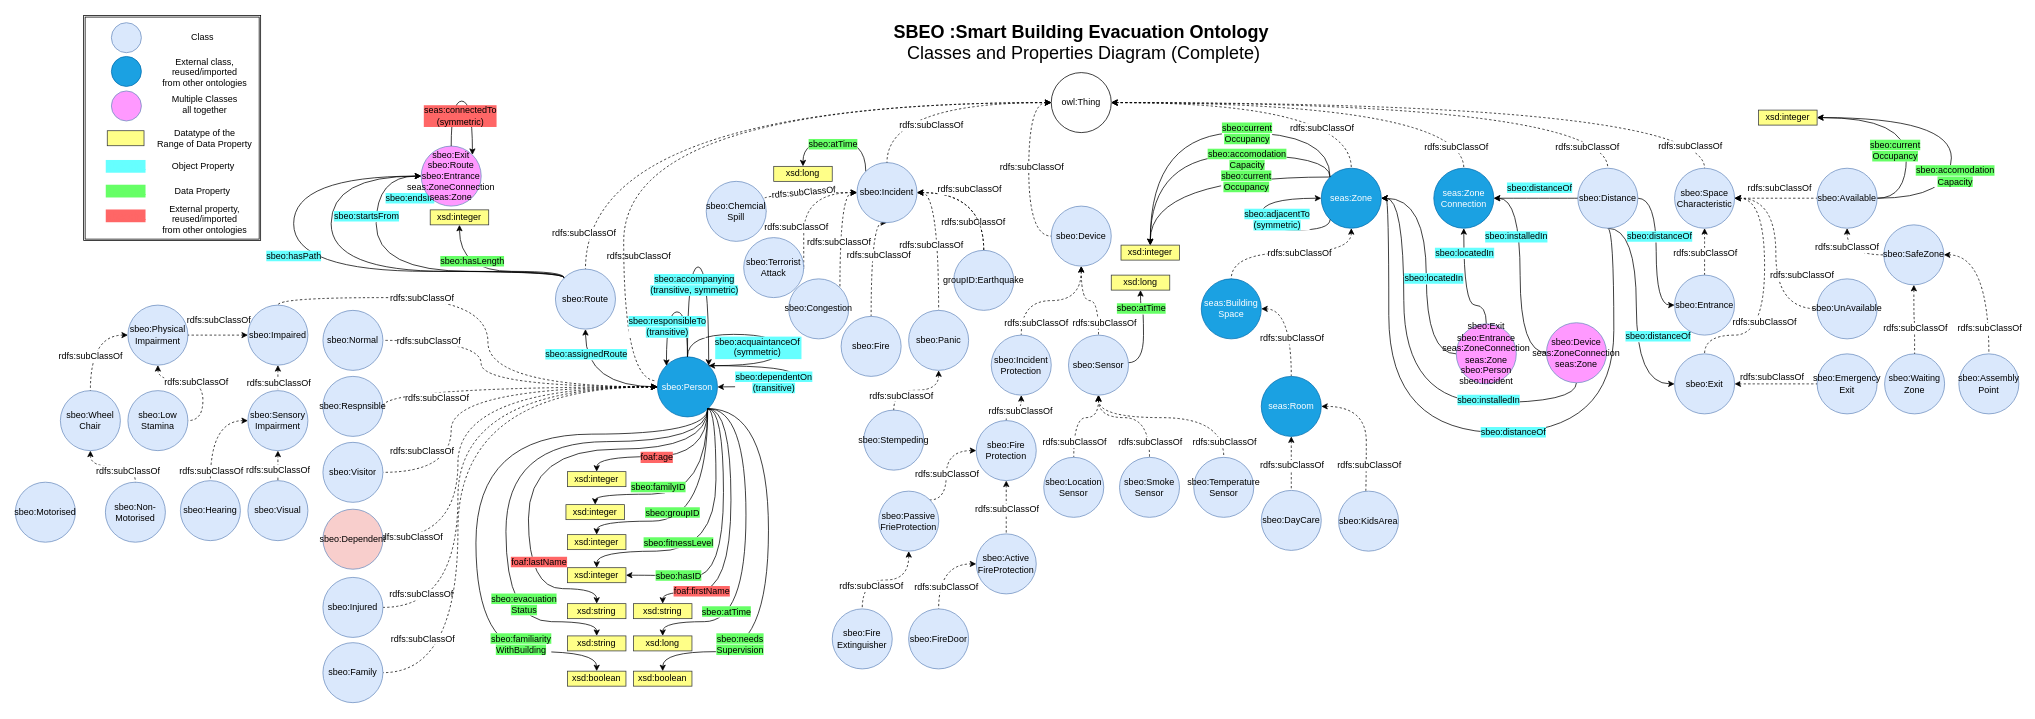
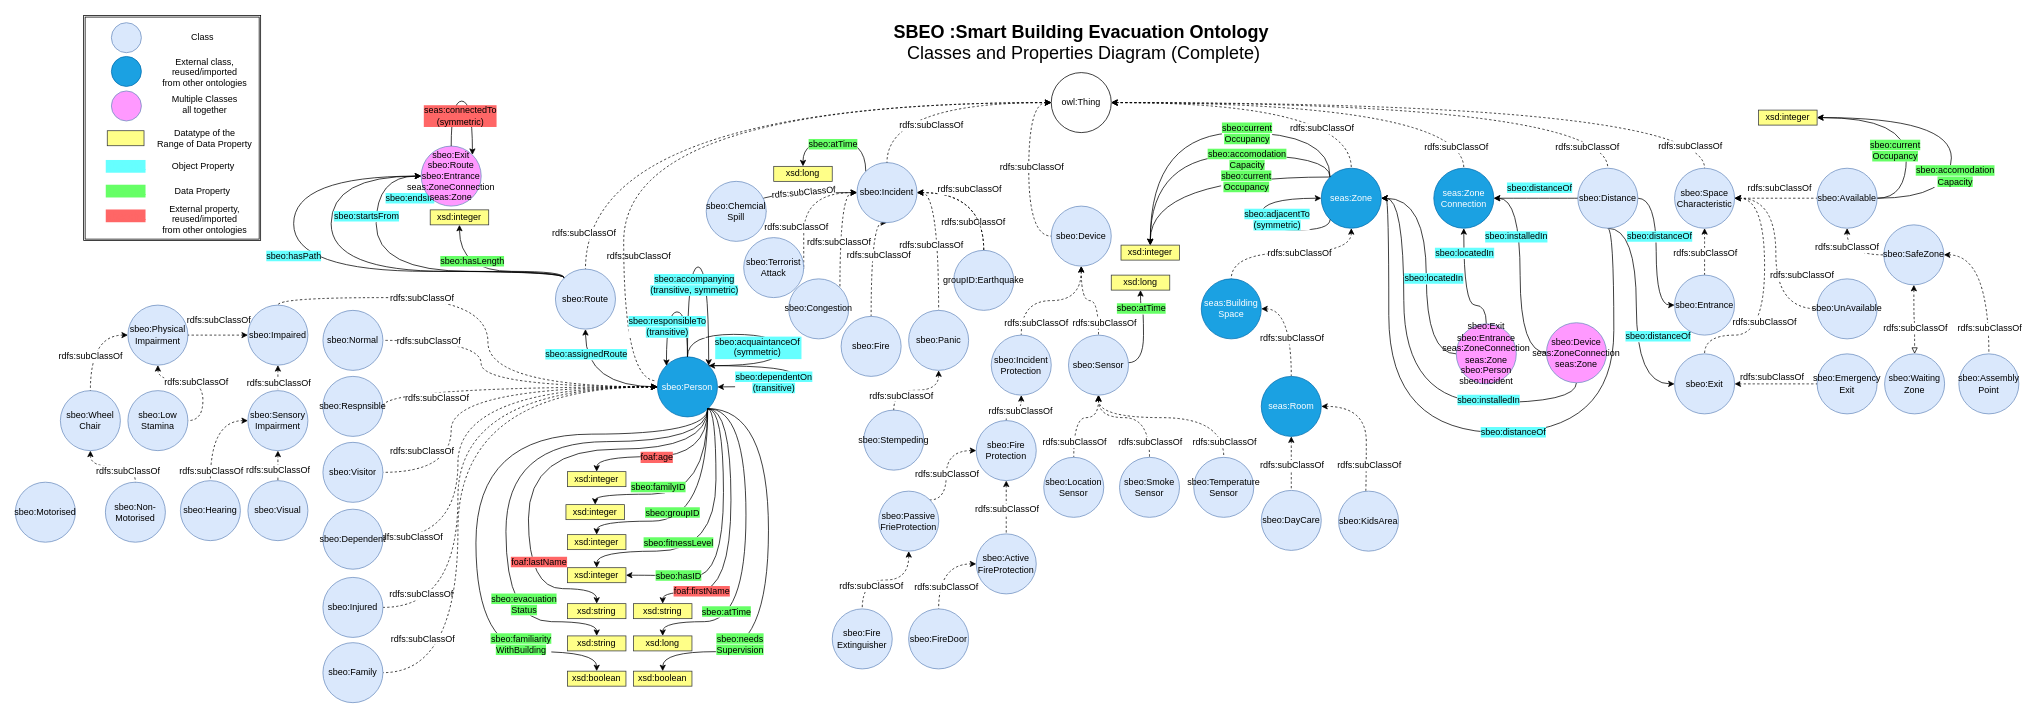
(768, 197) -> (768, 197)
(1914, 349) -> (1914, 346)
(353, 539) -> (353, 539)
